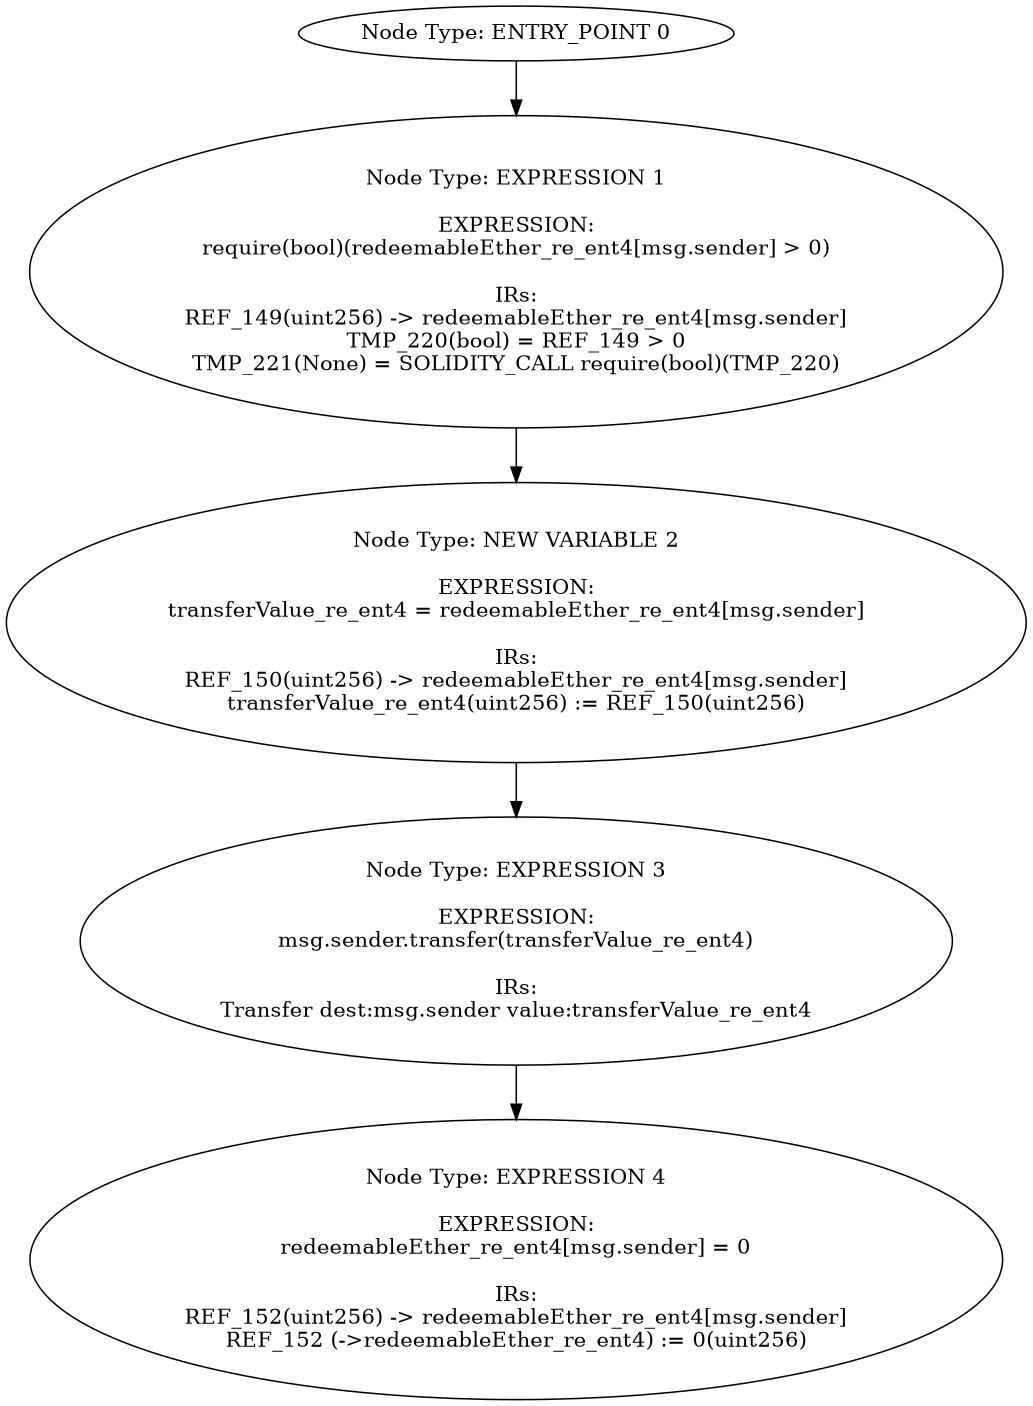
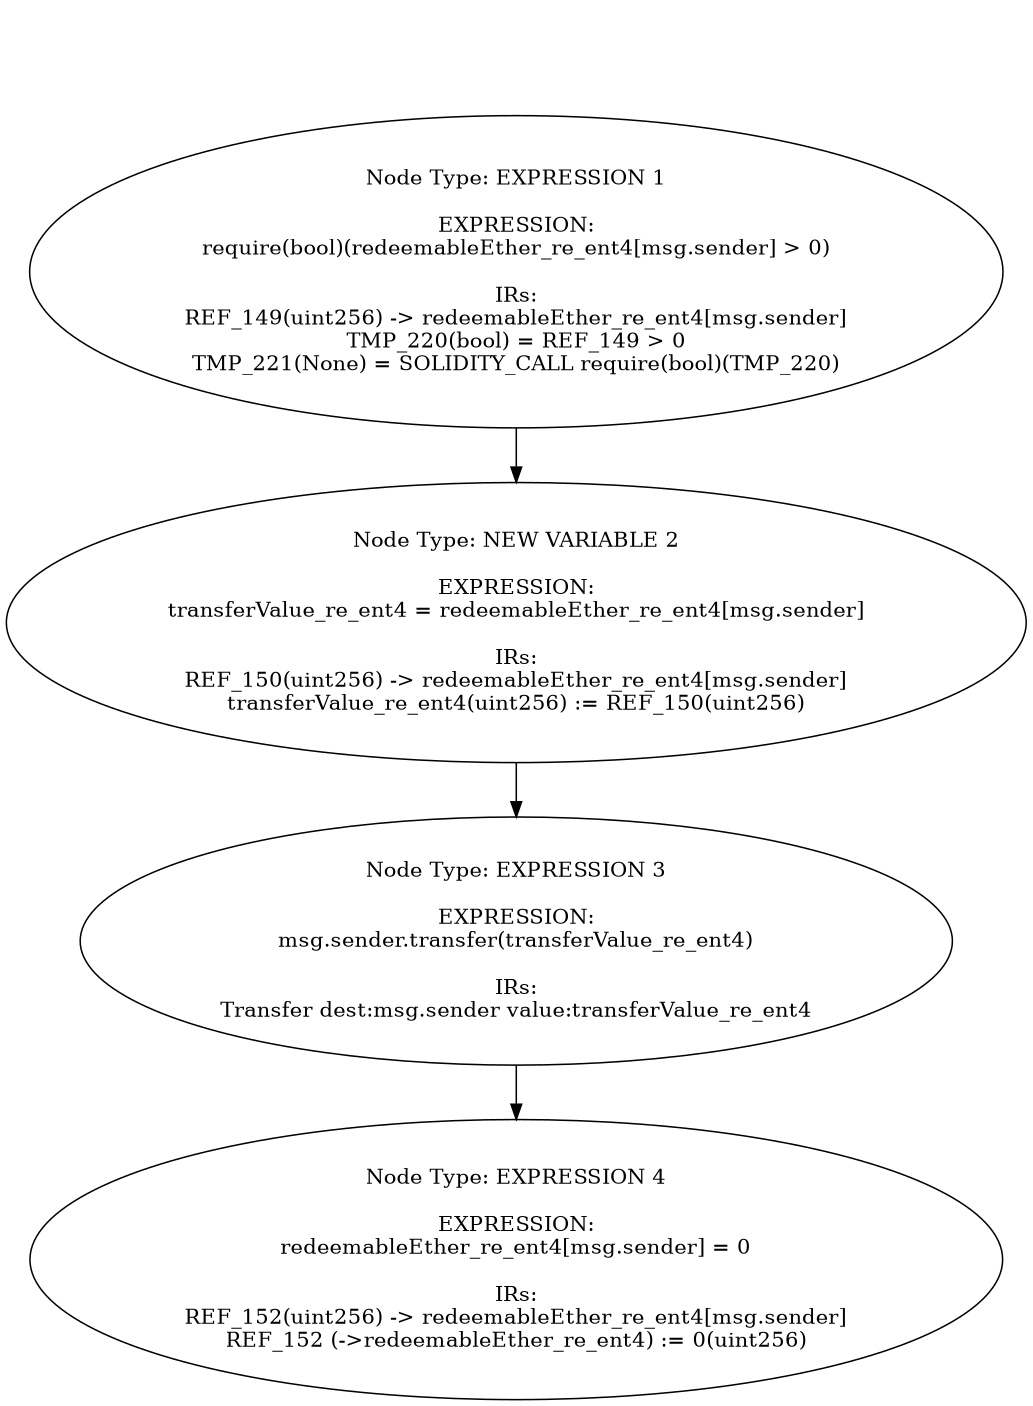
(516, 33) -> none
